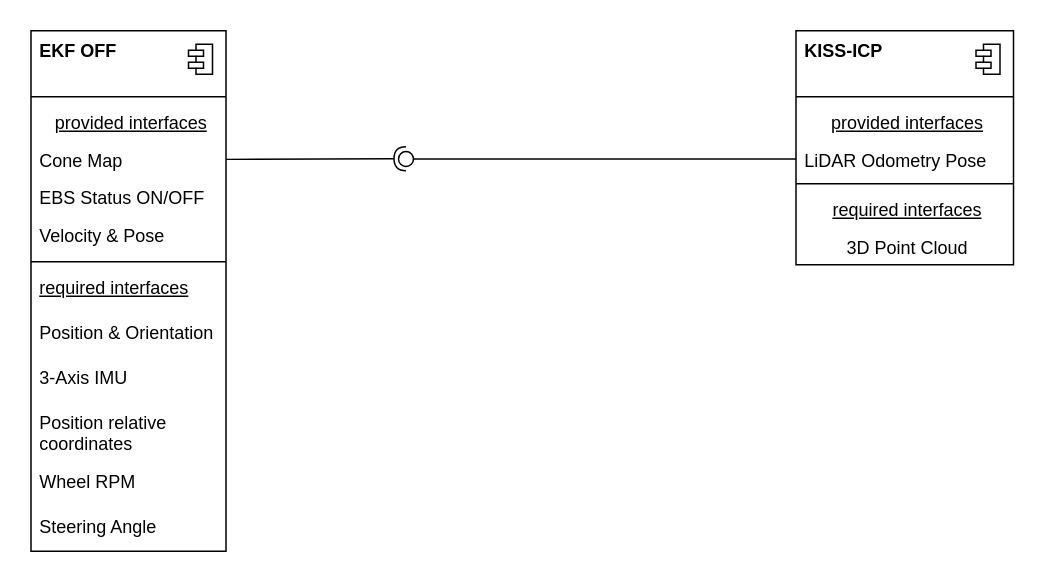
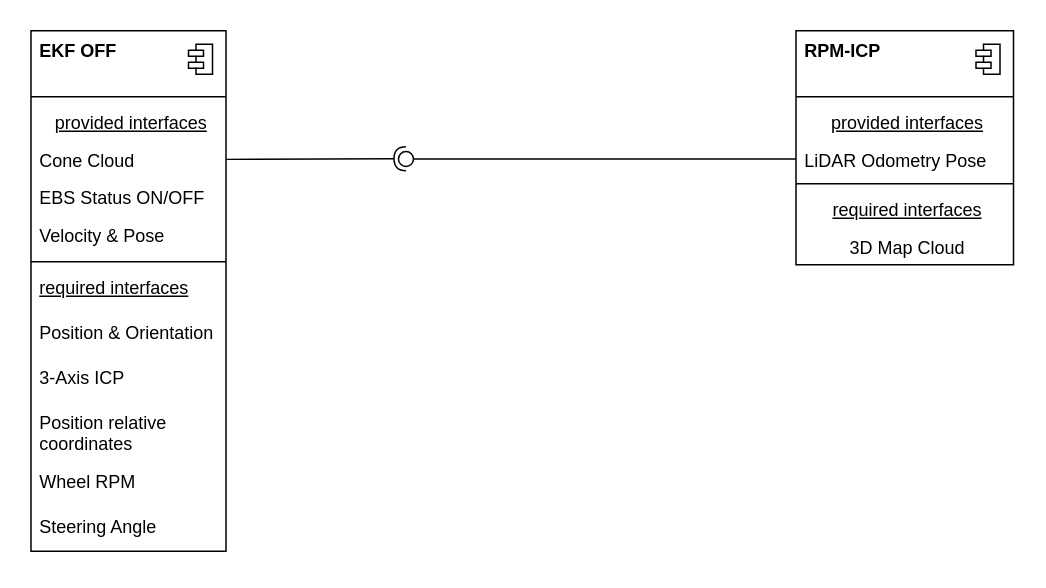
(845, 52) -> (840, 52)
(78, 162) -> (85, 162)
(908, 249) -> (908, 249)
(85, 379) -> (85, 379)
